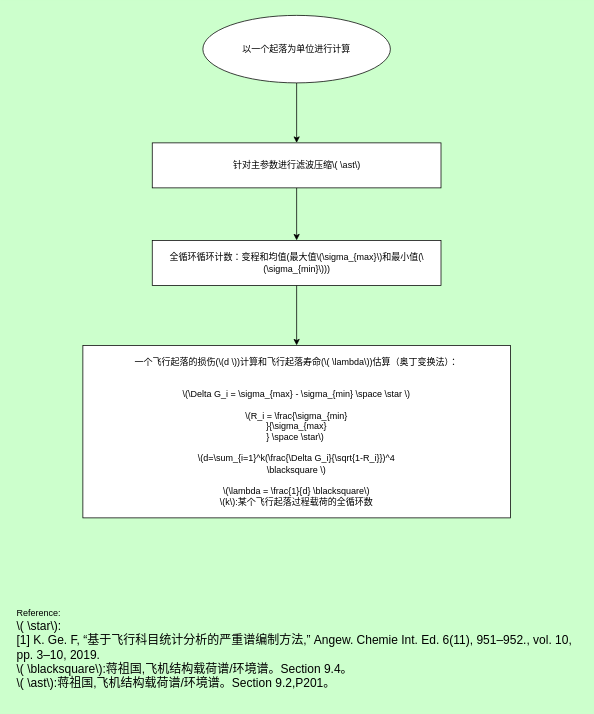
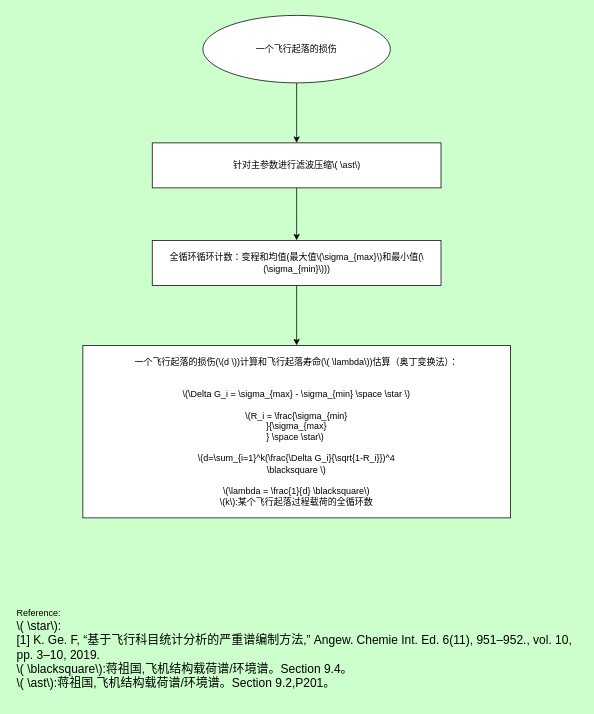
(297, 49) -> (297, 49)
